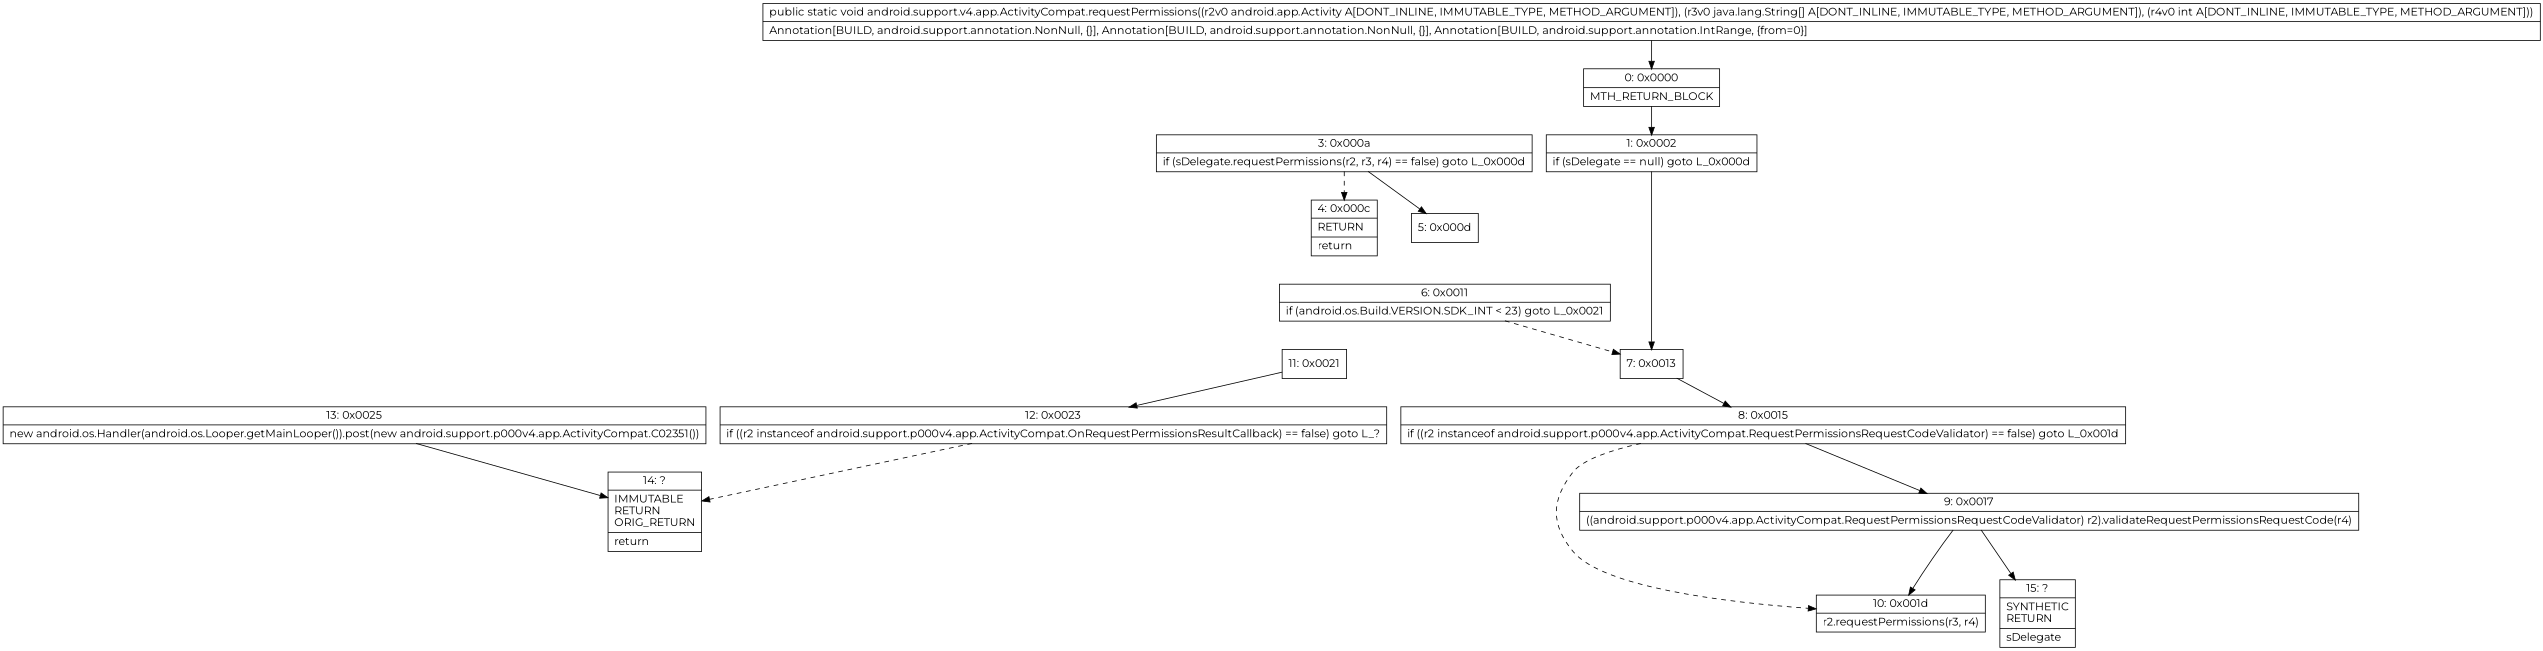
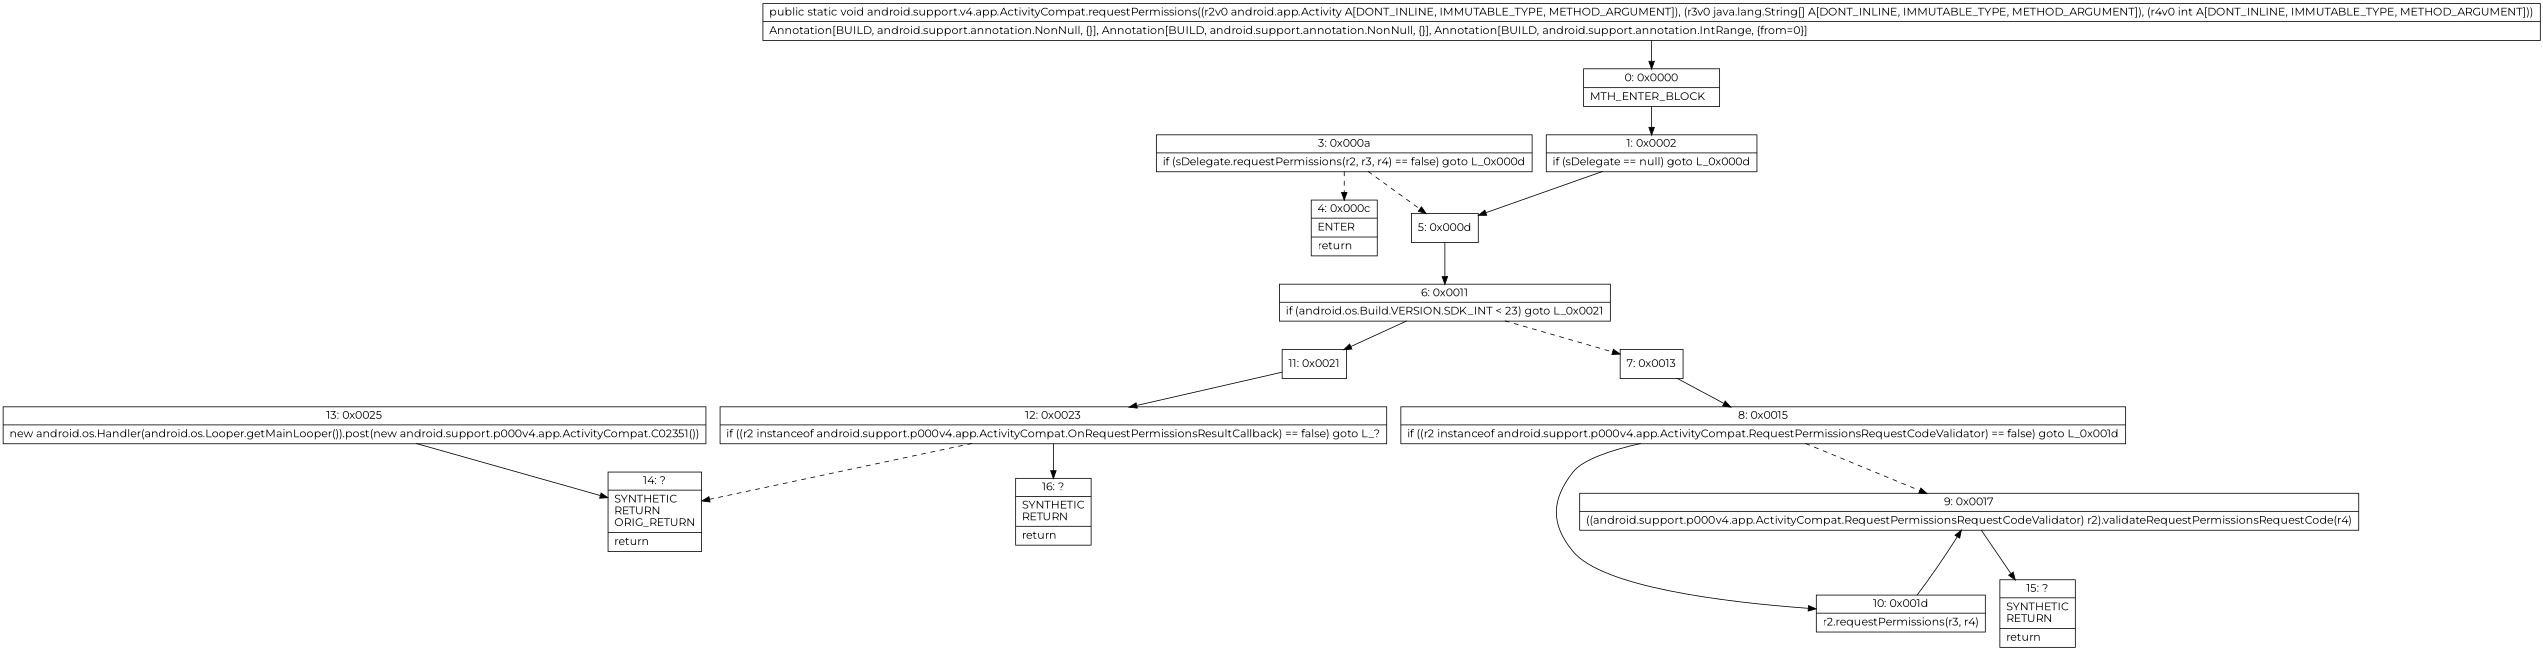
(1652, 97) -> (1648, 97)
(1394, 190) -> (1394, 190)
(1341, 227) -> (1336, 227)
(1652, 257) -> (1544, 192)
none -> (1445, 259)
none -> (1379, 334)
(1863, 467) -> (1863, 467)
(649, 499) -> (646, 499)
none -> (1053, 512)
(1932, 559) -> (1938, 566)
(1608, 573) -> (1608, 573)
(2034, 638) -> (2024, 638)
